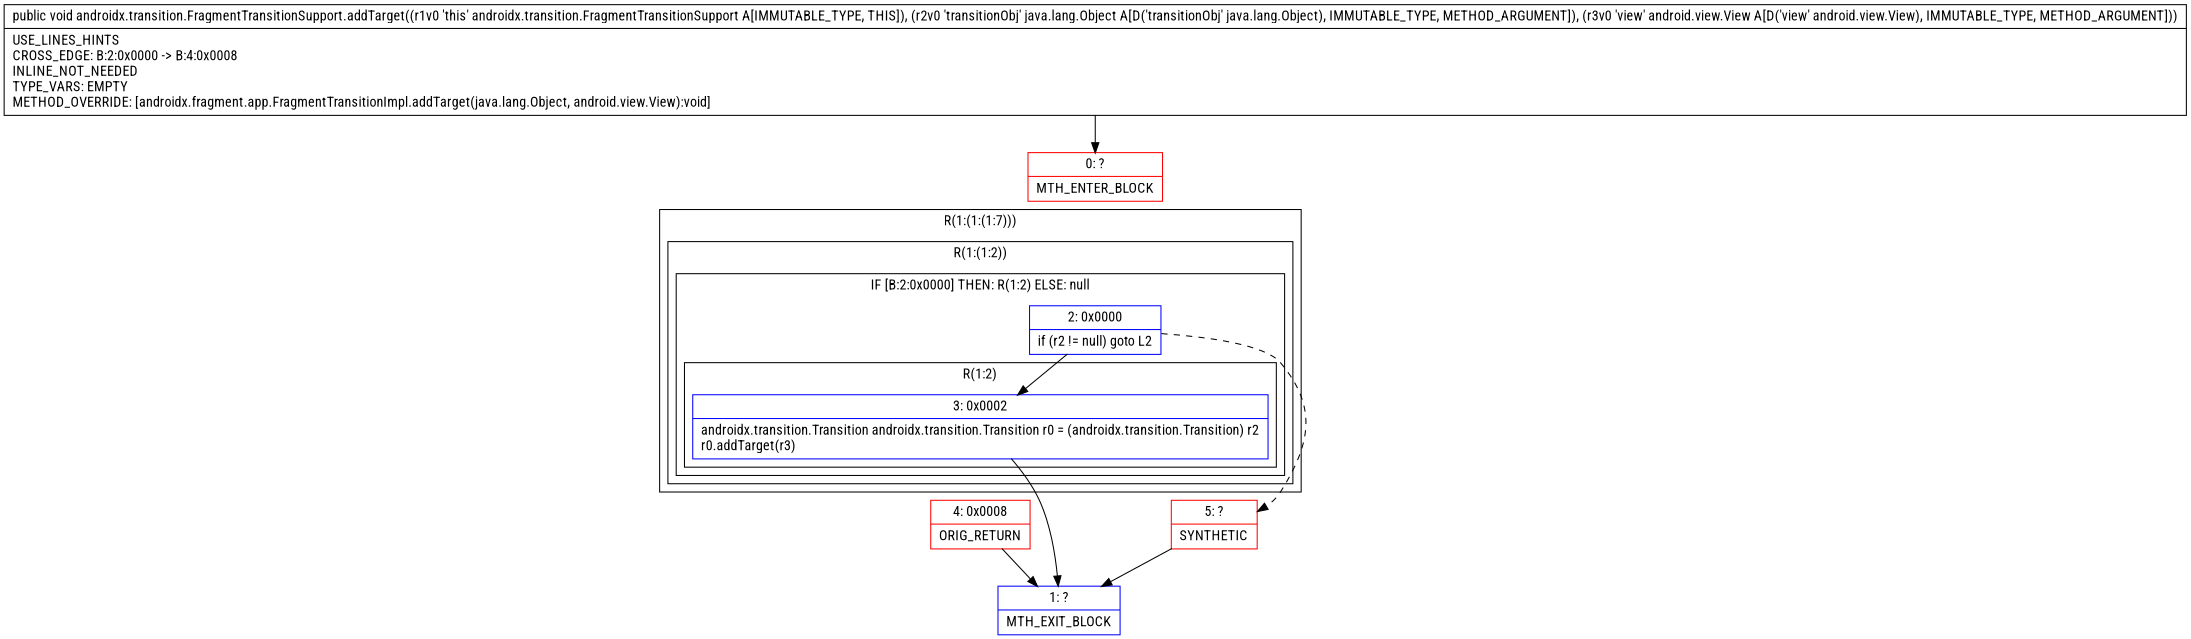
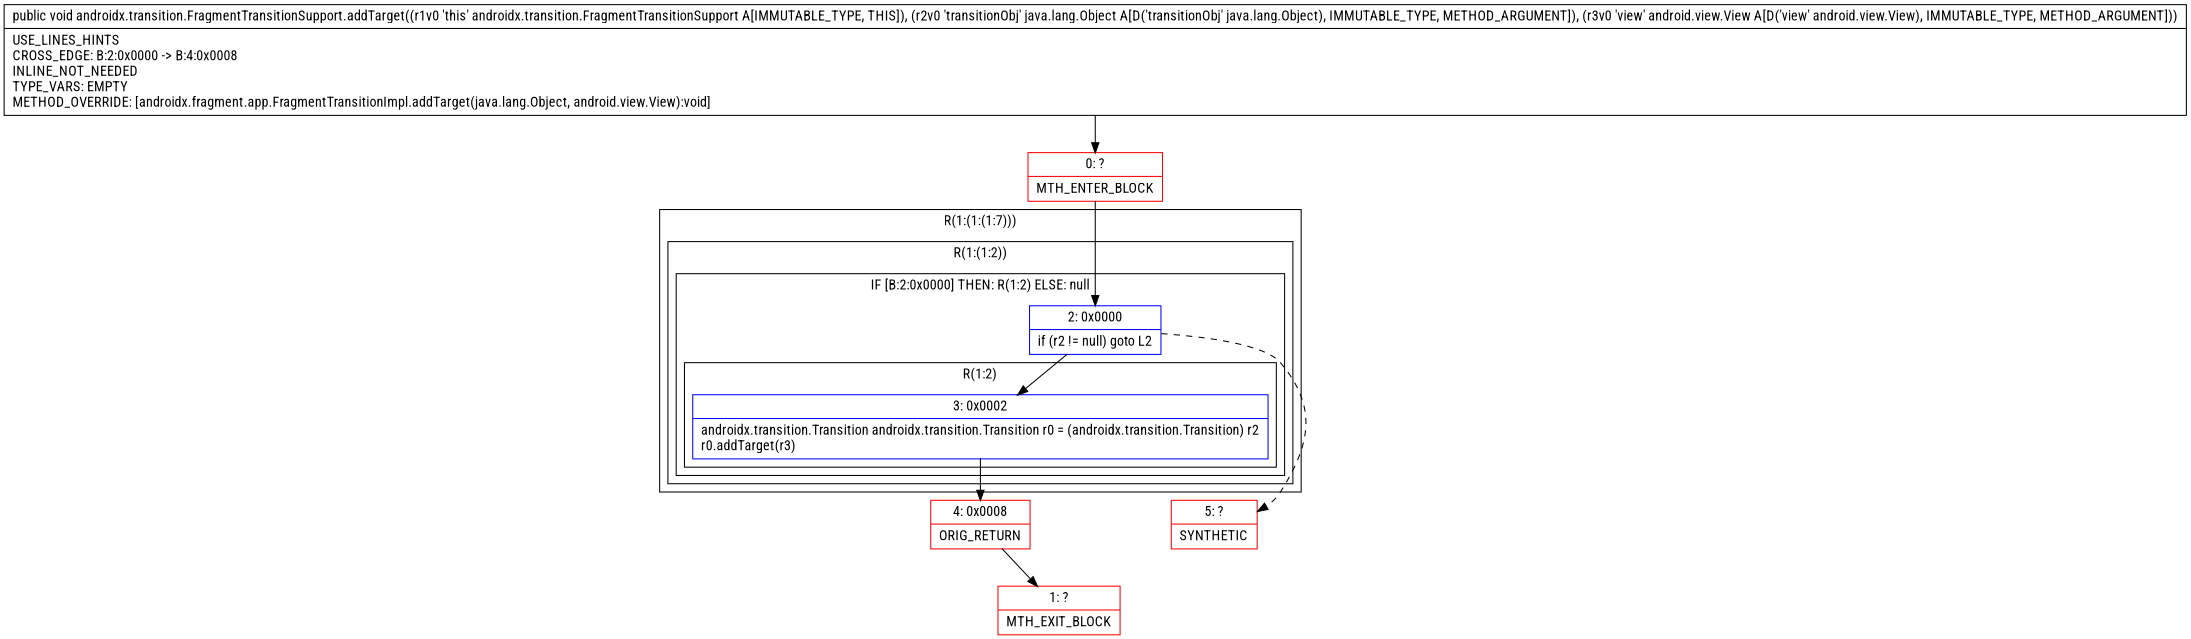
none -> (1095, 248)
(1044, 513) -> (980, 474)
(1141, 565) -> none
(1059, 610) -> (1059, 610)
